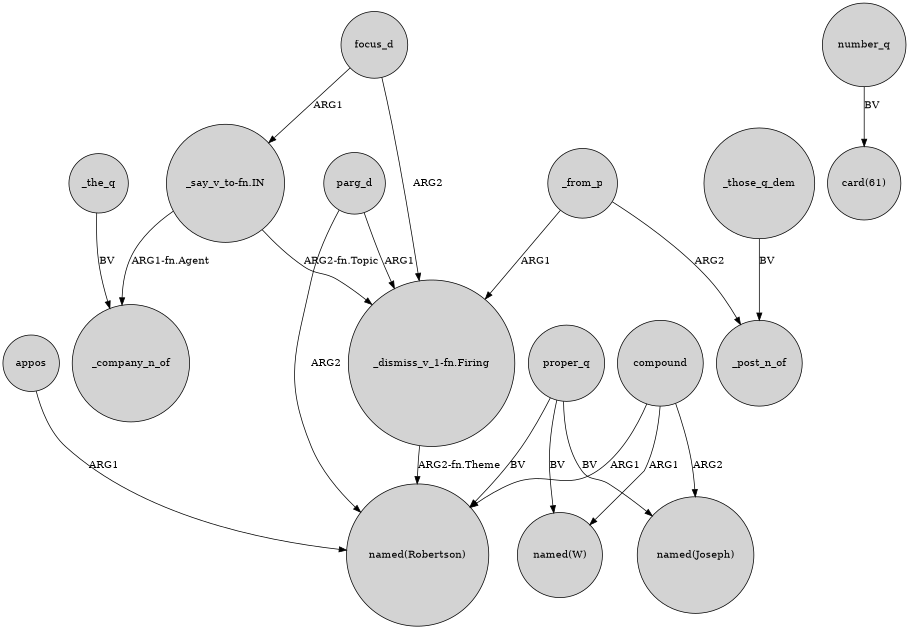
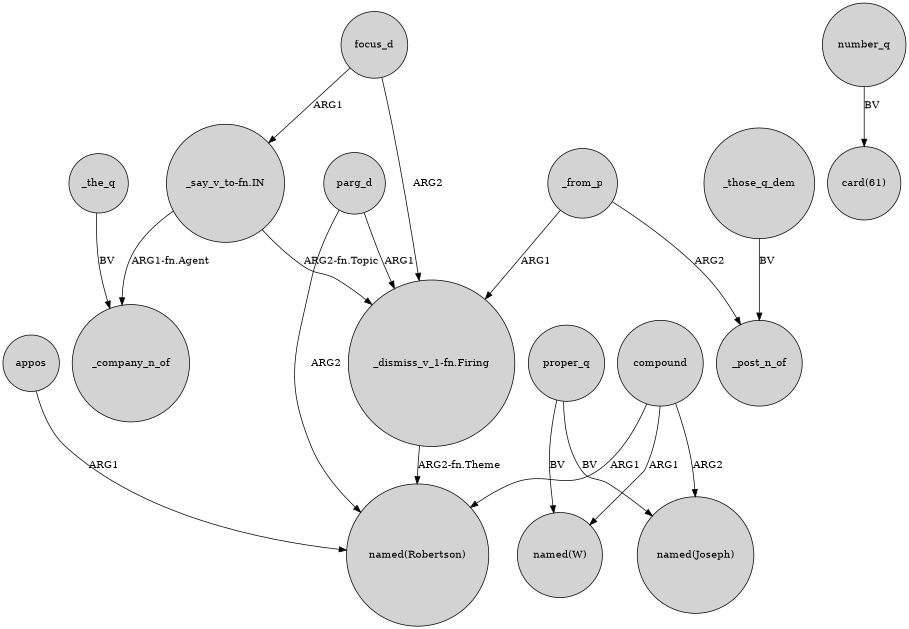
(517, 453) -> none
